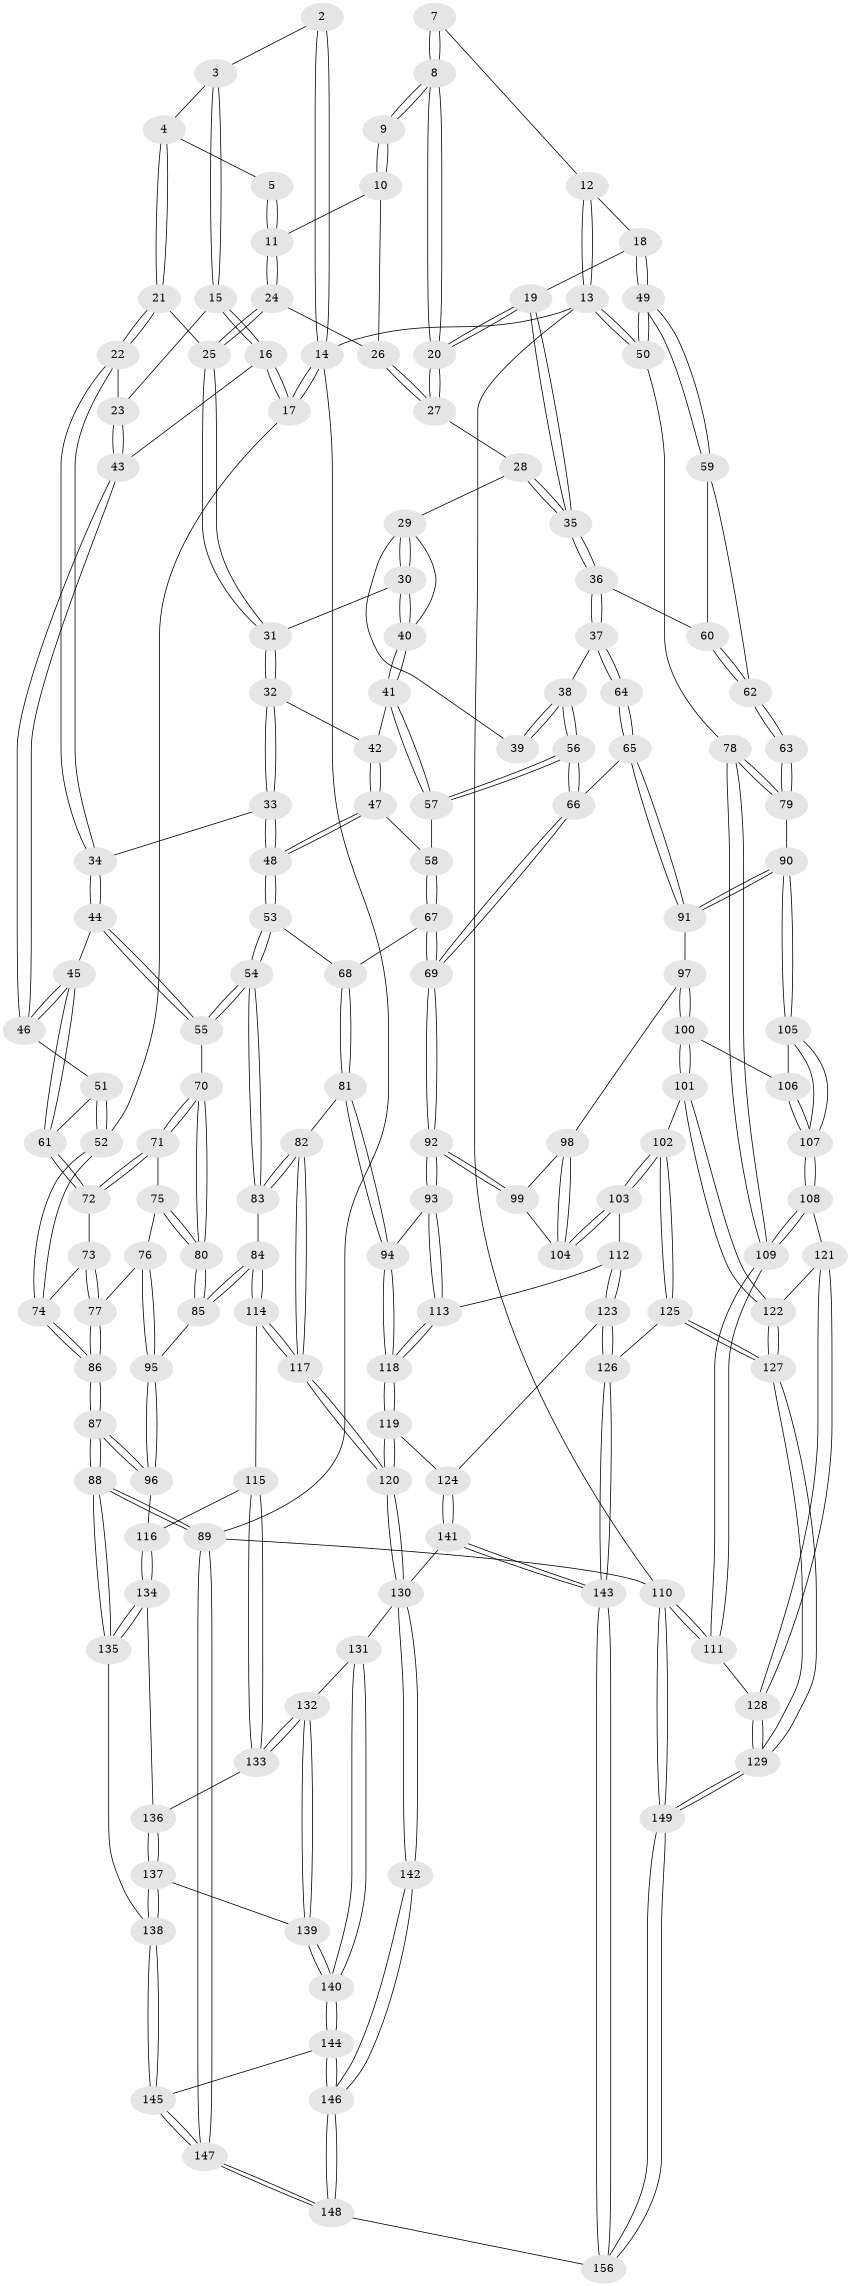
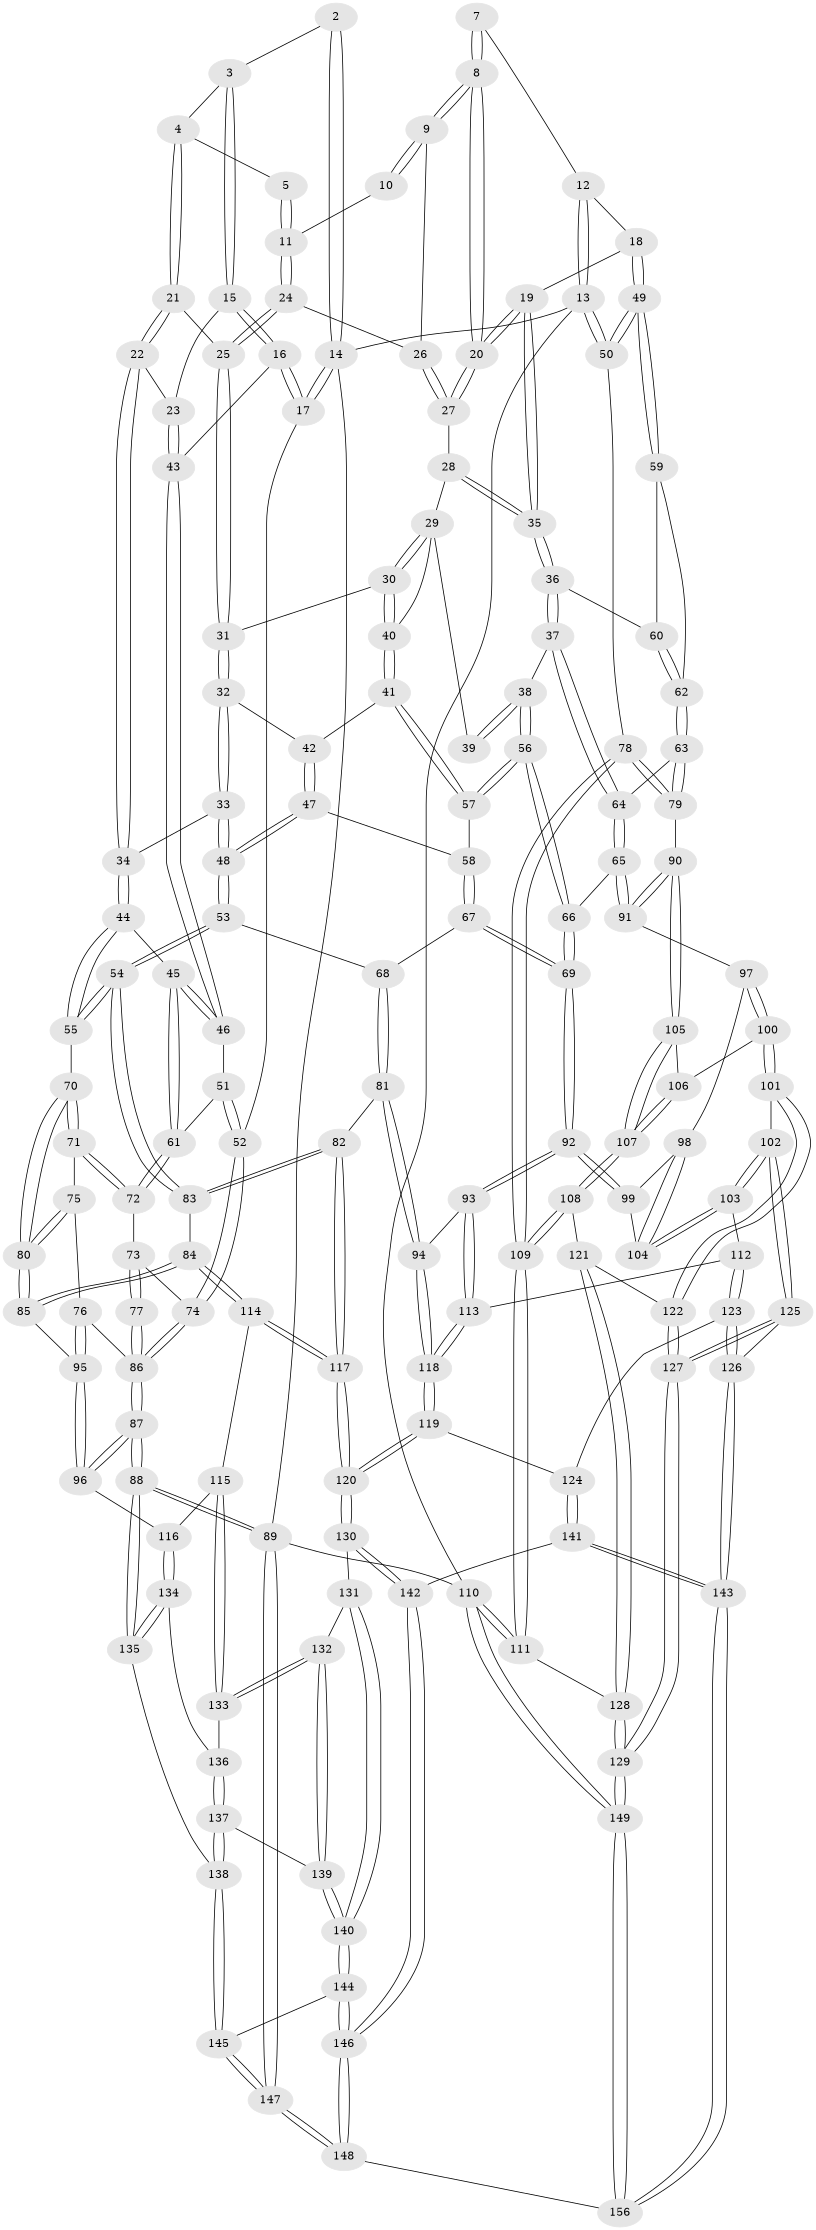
(380, 271) -> (424, 242)
none -> (657, 771)
(120, 1284) -> (109, 1340)
(425, 1565) -> (489, 1562)
